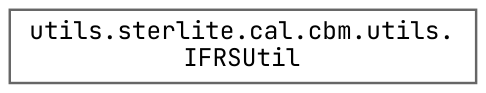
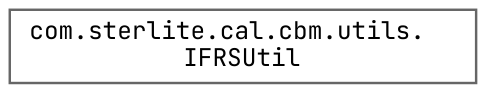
(243, 46) -> (243, 46)
